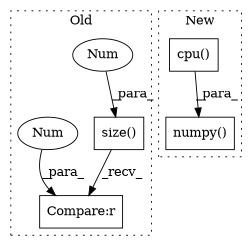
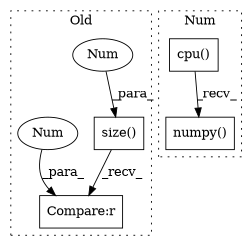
(200, 21) -> (200, 21)
(217, 94) -> (217, 94)
